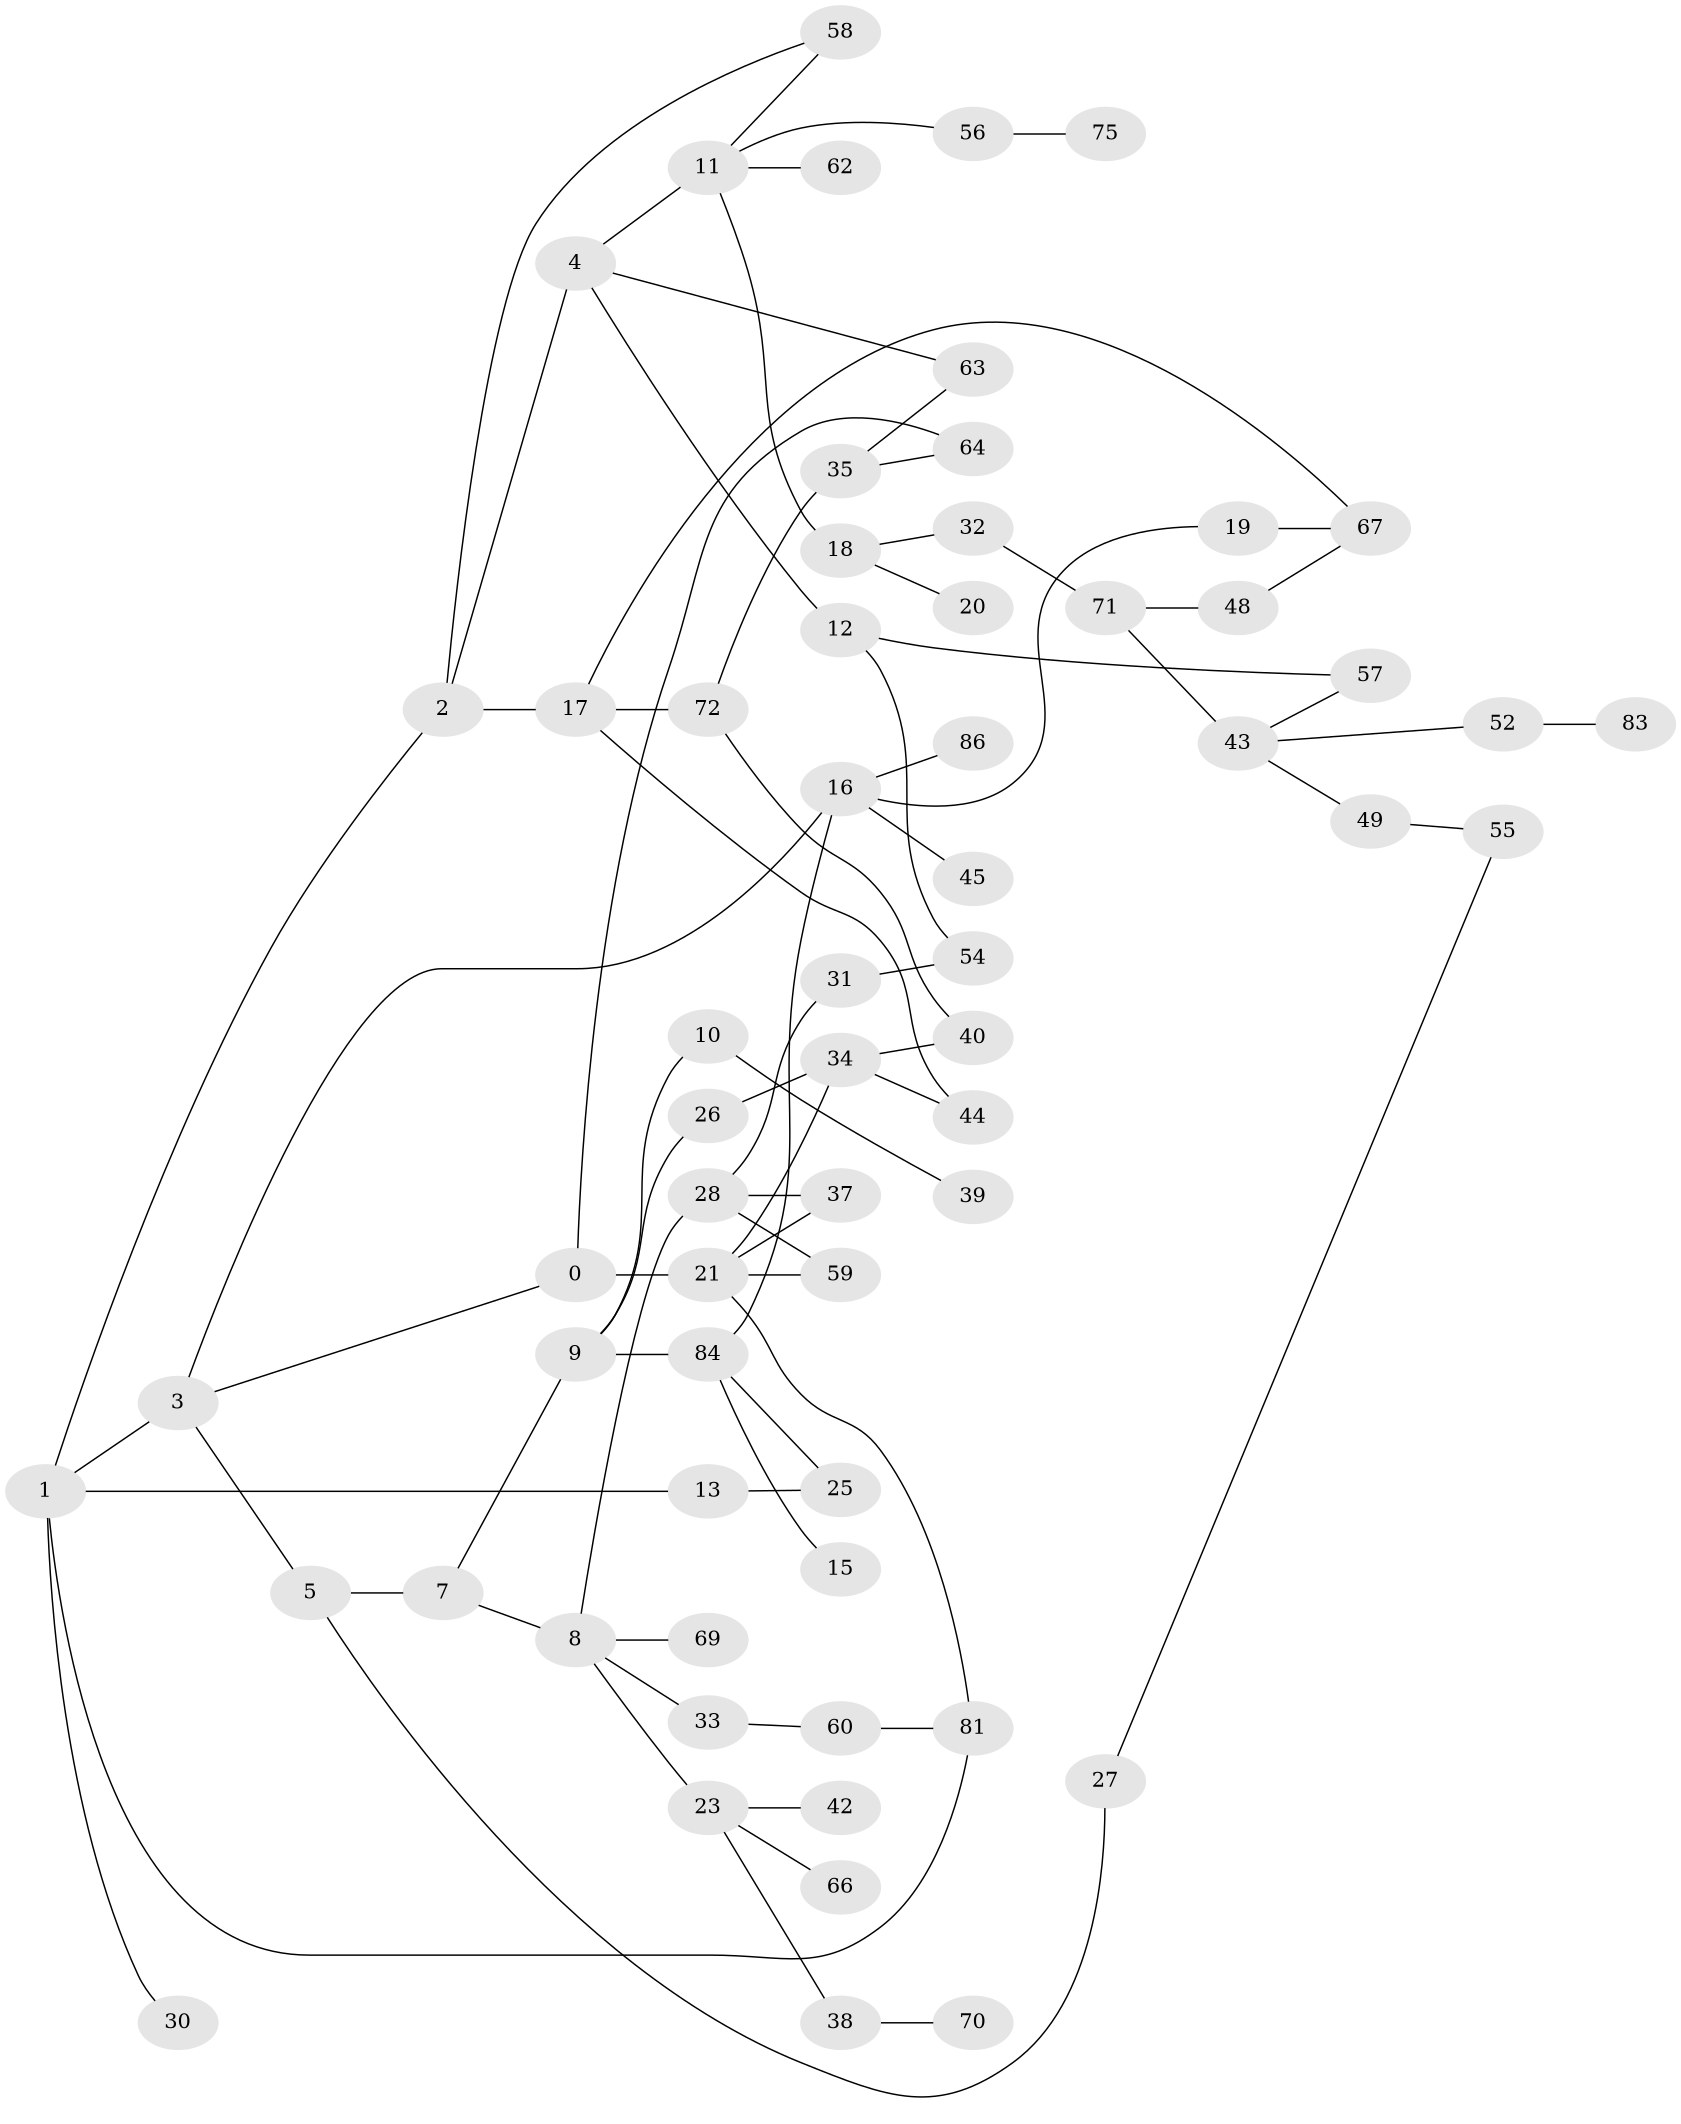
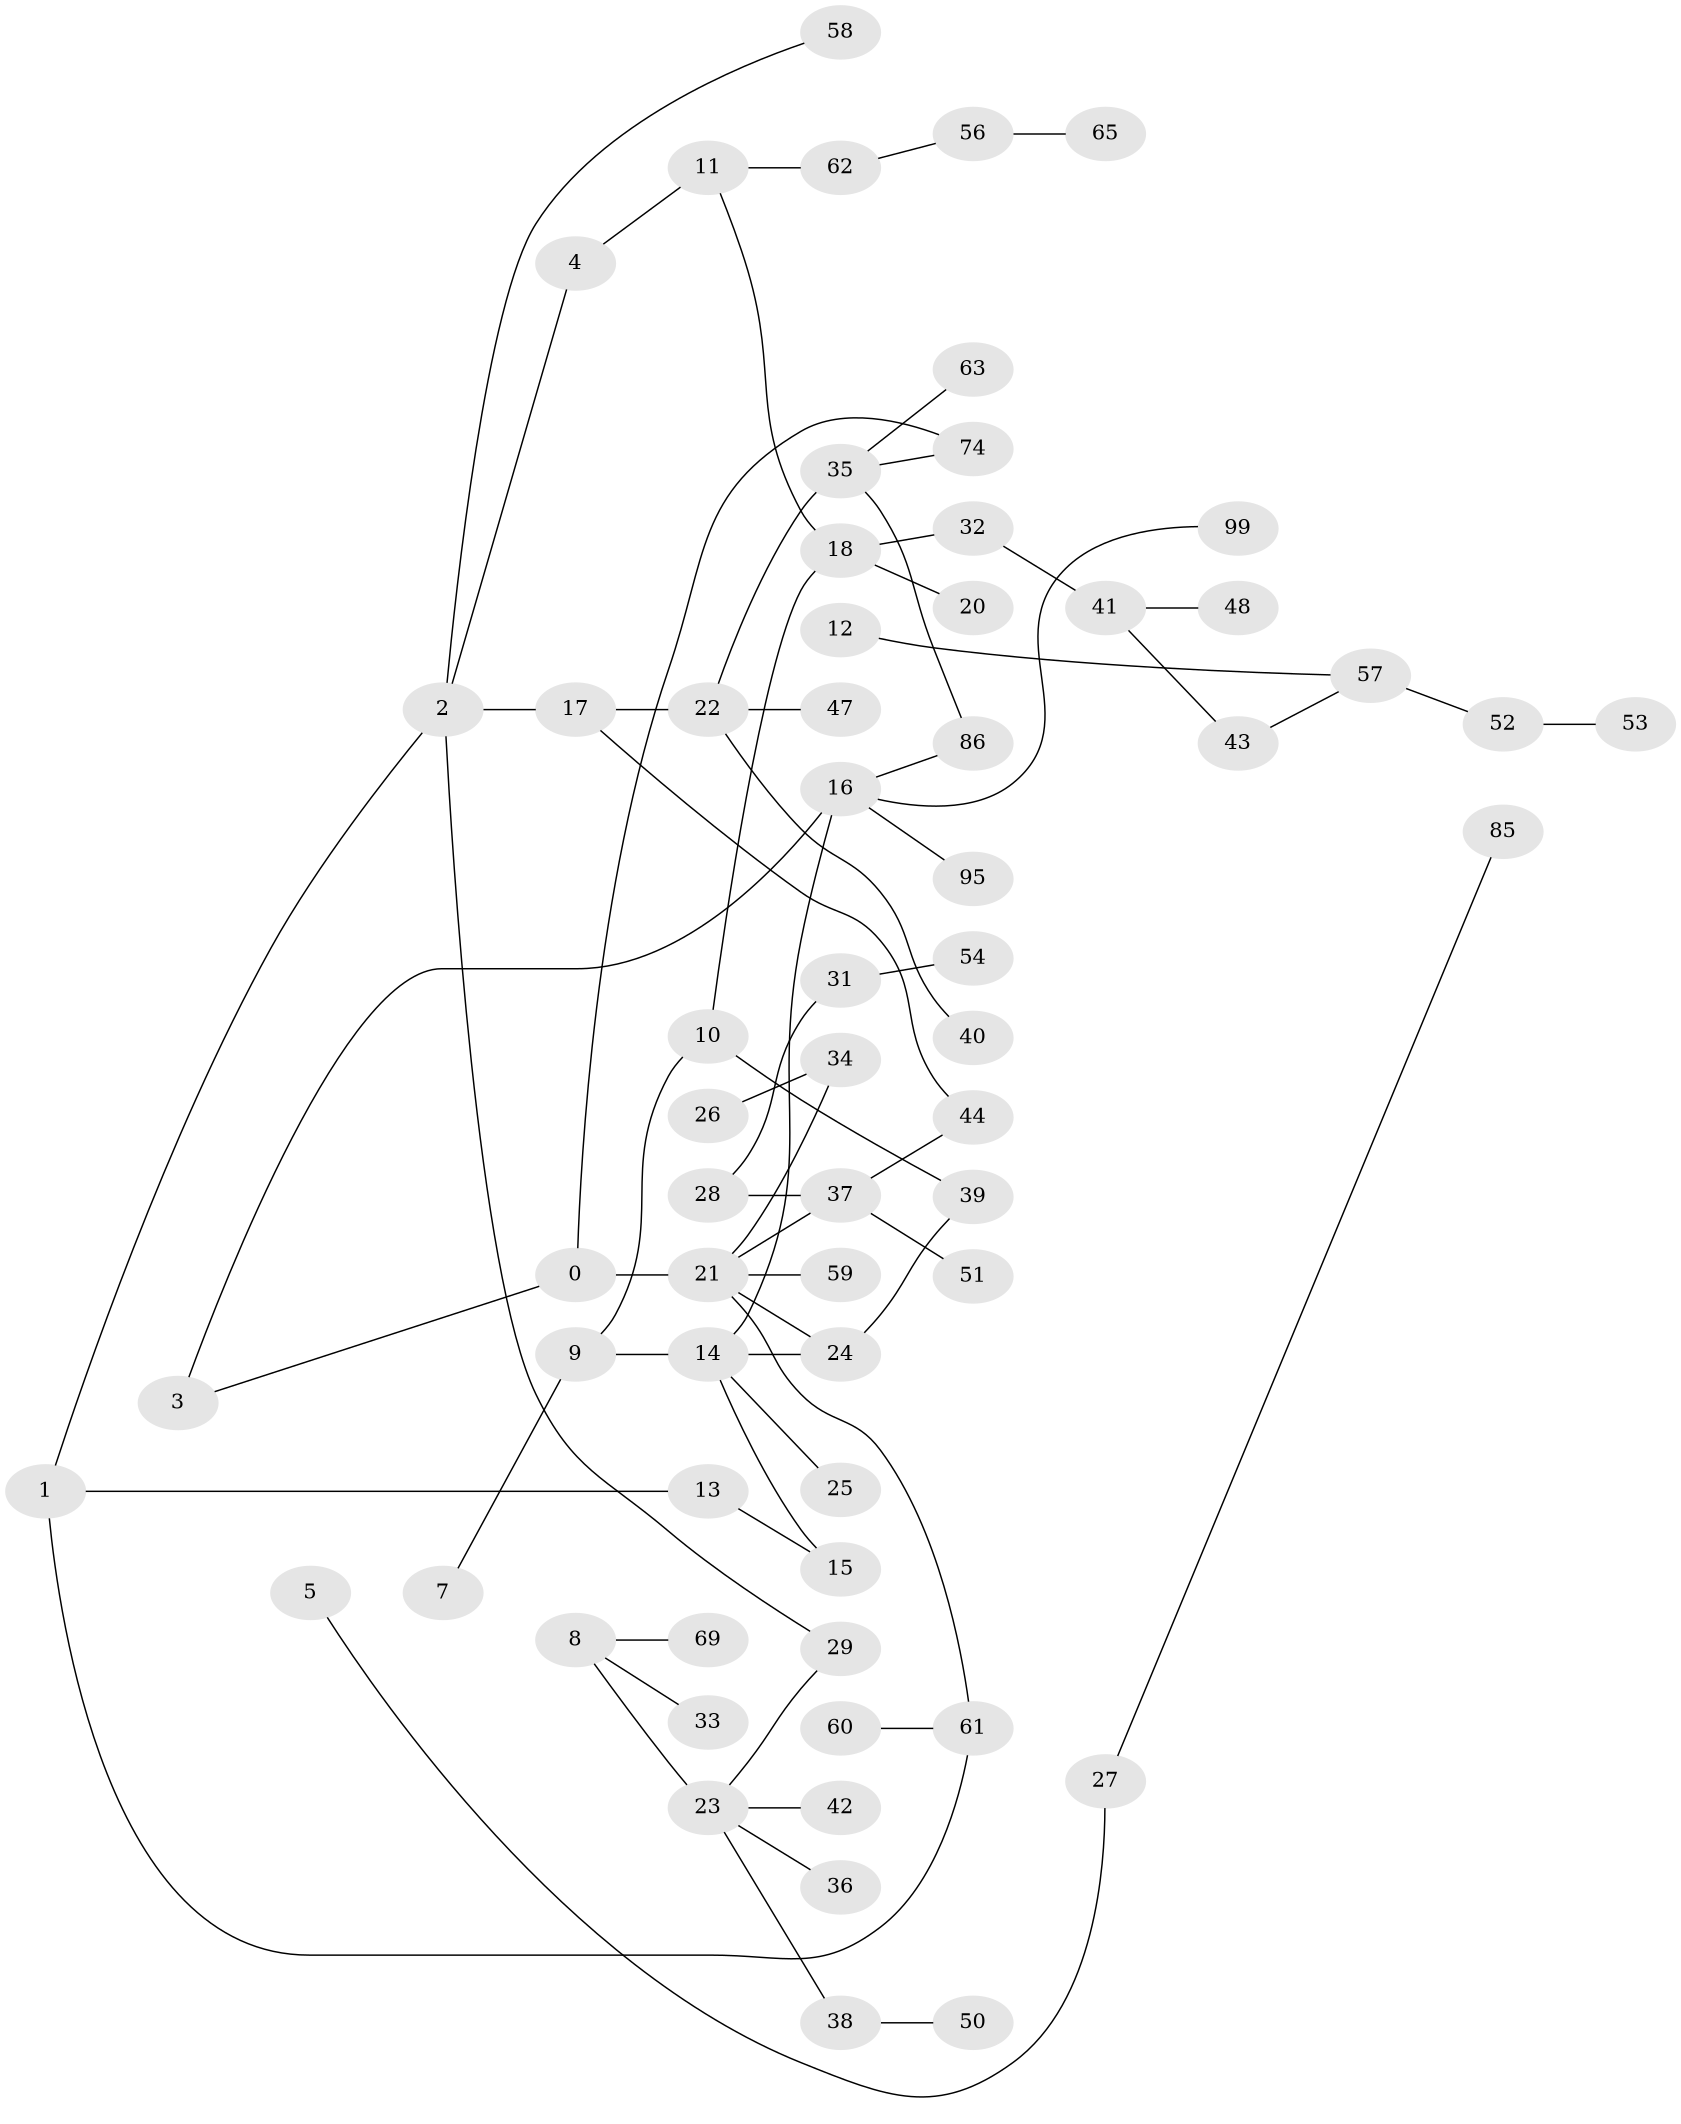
(775, 100) -> none
(834, 123) -> (907, 151)
(1106, 134) -> (1106, 134)
(774, 316) -> none
(973, 449) -> (973, 449)
(699, 452) -> none
(1238, 529) -> (1238, 529)
(1371, 529) -> none
none -> (918, 602)
(1106, 608) -> (1106, 608)
(708, 710) -> (708, 710)
none -> (841, 710)
(1636, 724) -> (1636, 724)
(1371, 734) -> (1437, 700)
none -> (749, 786)
(907, 794) -> none
(1371, 821) -> none
(1503, 832) -> (1503, 832)
(973, 879) -> (973, 879)
(907, 1049) -> none
(907, 1089) -> (912, 1153)
(651, 1193) -> none
(765, 1230) -> none
none -> (973, 1276)
(708, 1354) -> (708, 1354)
none -> (841, 1354)
(618, 1410) -> none
(112, 1447) -> none
(764, 1491) -> (774, 1530)
(247, 1502) -> none
(377, 1593) -> none
(510, 1617) -> none
none -> (841, 1649)
(775, 1725) -> none
(973, 1728) -> (973, 1728)
(841, 1887) -> (841, 1887)
(178, 2023) -> none
(973, 2023) -> (973, 2023)
